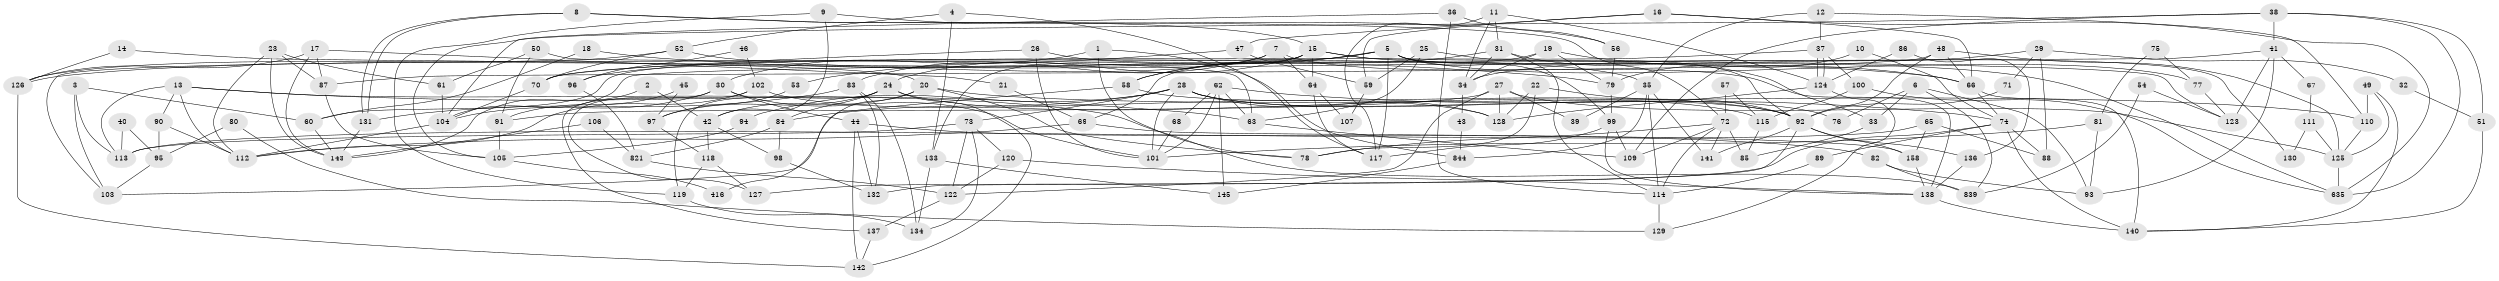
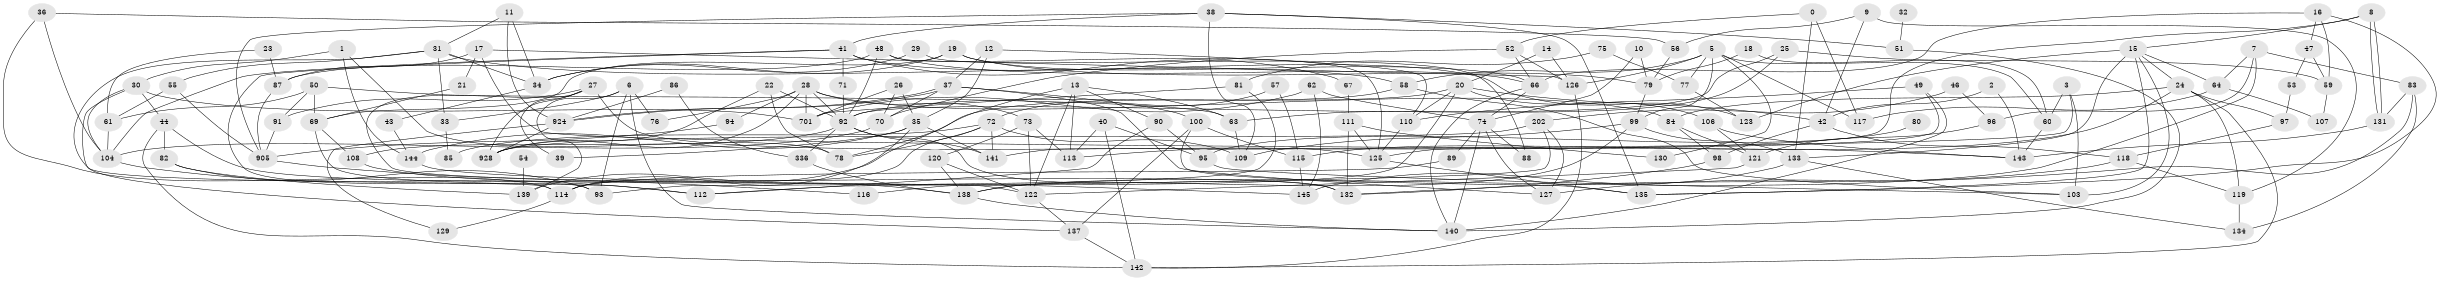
(952, 13) -> (1813, 13)
(1165, 23) -> (1909, 72)
(1363, 39) -> none
(2224, 61) -> none
(2023, 67) -> (843, 67)
none -> (173, 86)
(684, 86) -> none
(758, 86) -> (1539, 122)
(1821, 86) -> (560, 122)
(2174, 99) -> none
(222, 100) -> none
none -> (1584, 103)
none -> (314, 104)
(1235, 104) -> none
(279, 122) -> none
(1177, 122) -> none
(1499, 122) -> (486, 159)
(1929, 122) -> none
(198, 130) -> (1057, 131)
(1754, 140) -> (1301, 177)
(1496, 145) -> (1686, 139)
(500, 159) -> (263, 159)
(637, 159) -> (1755, 159)
(1153, 159) -> (806, 122)
none -> (1348, 159)
(1460, 159) -> (411, 159)
(1913, 159) -> (353, 159)
(1971, 159) -> (802, 159)
none -> (1176, 166)
none -> (1146, 167)
(976, 189) -> none
(718, 195) -> (864, 195)
none -> (1120, 195)
(1971, 195) -> (524, 195)
(2338, 195) -> (1641, 195)
(937, 218) -> none
none -> (997, 219)
